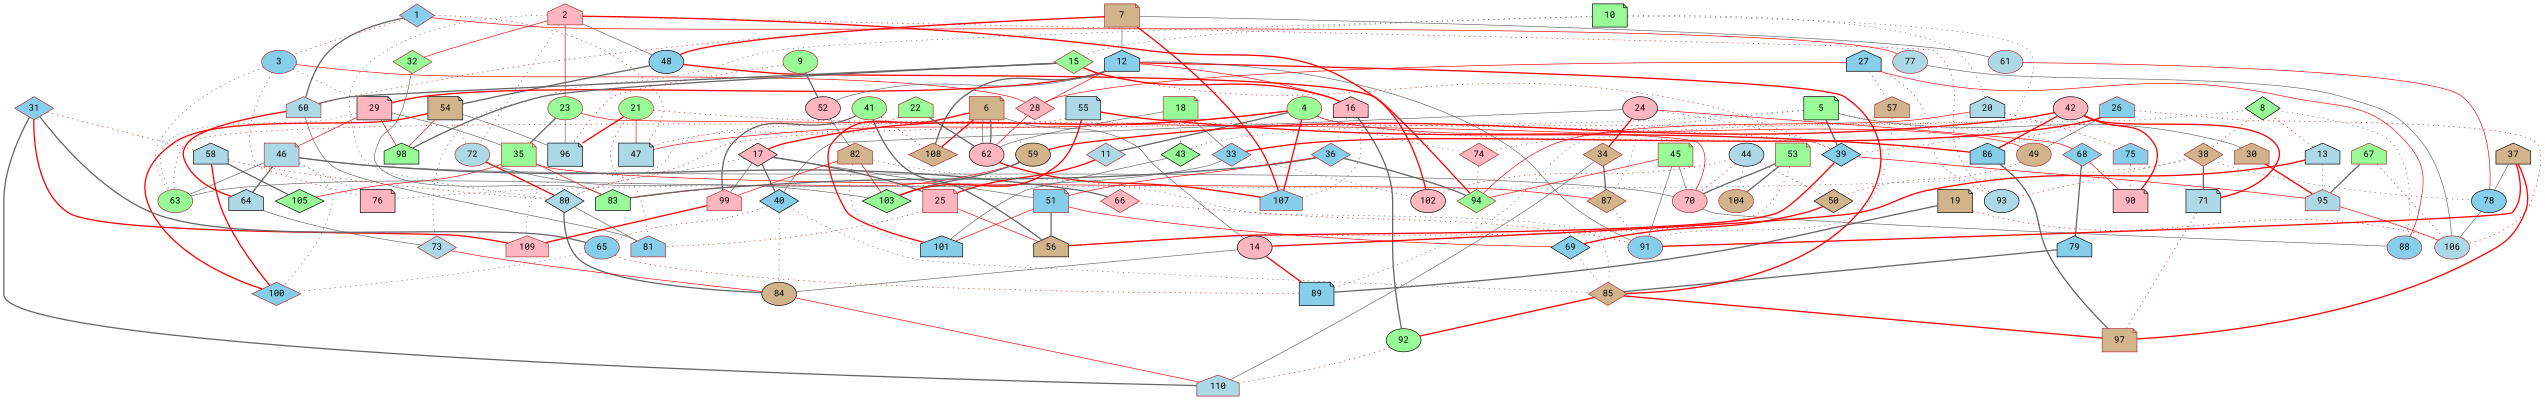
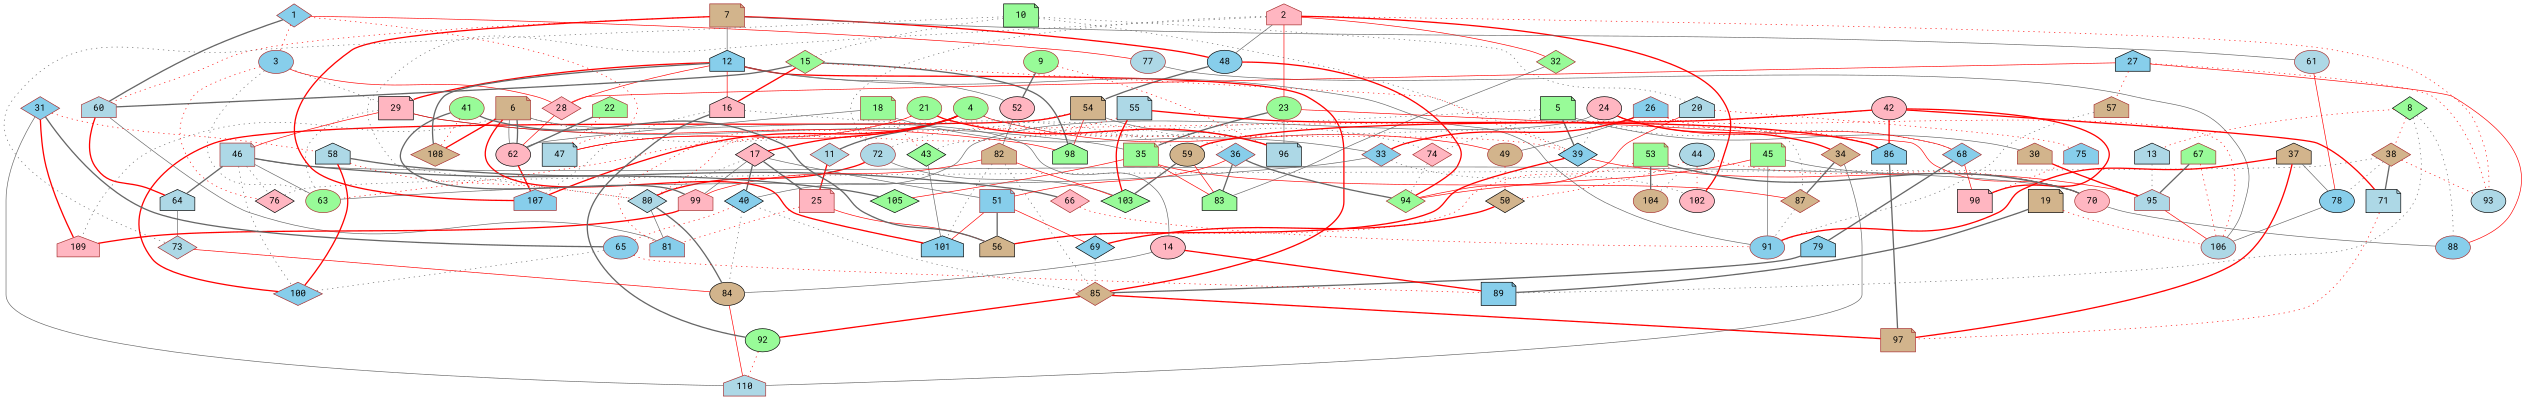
(378, 201) -> (275, 201)
(1843, 214) -> none
(506, 360) -> (266, 362)
